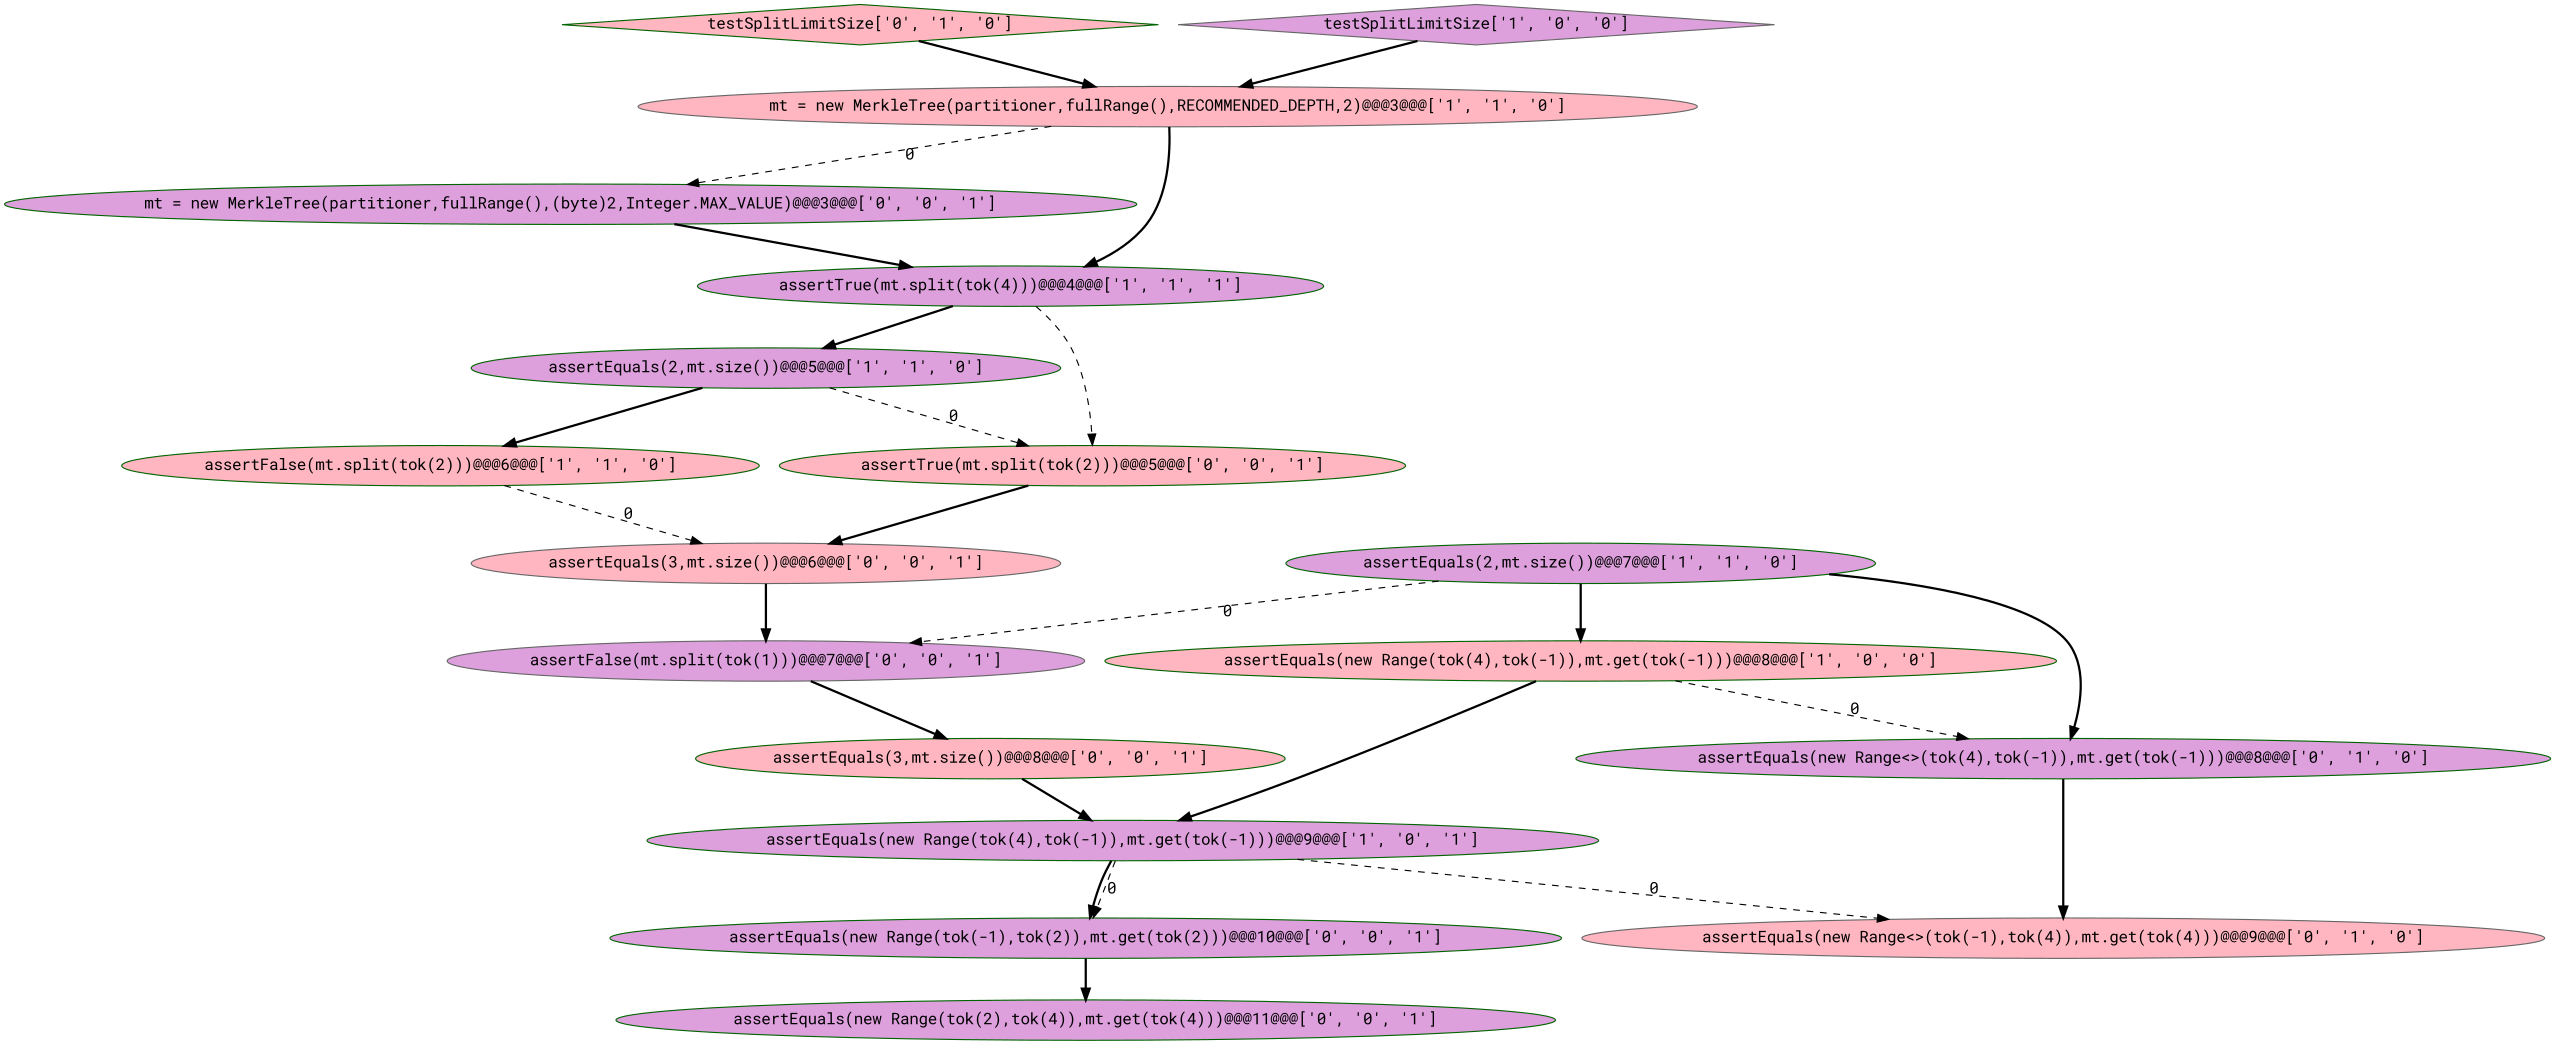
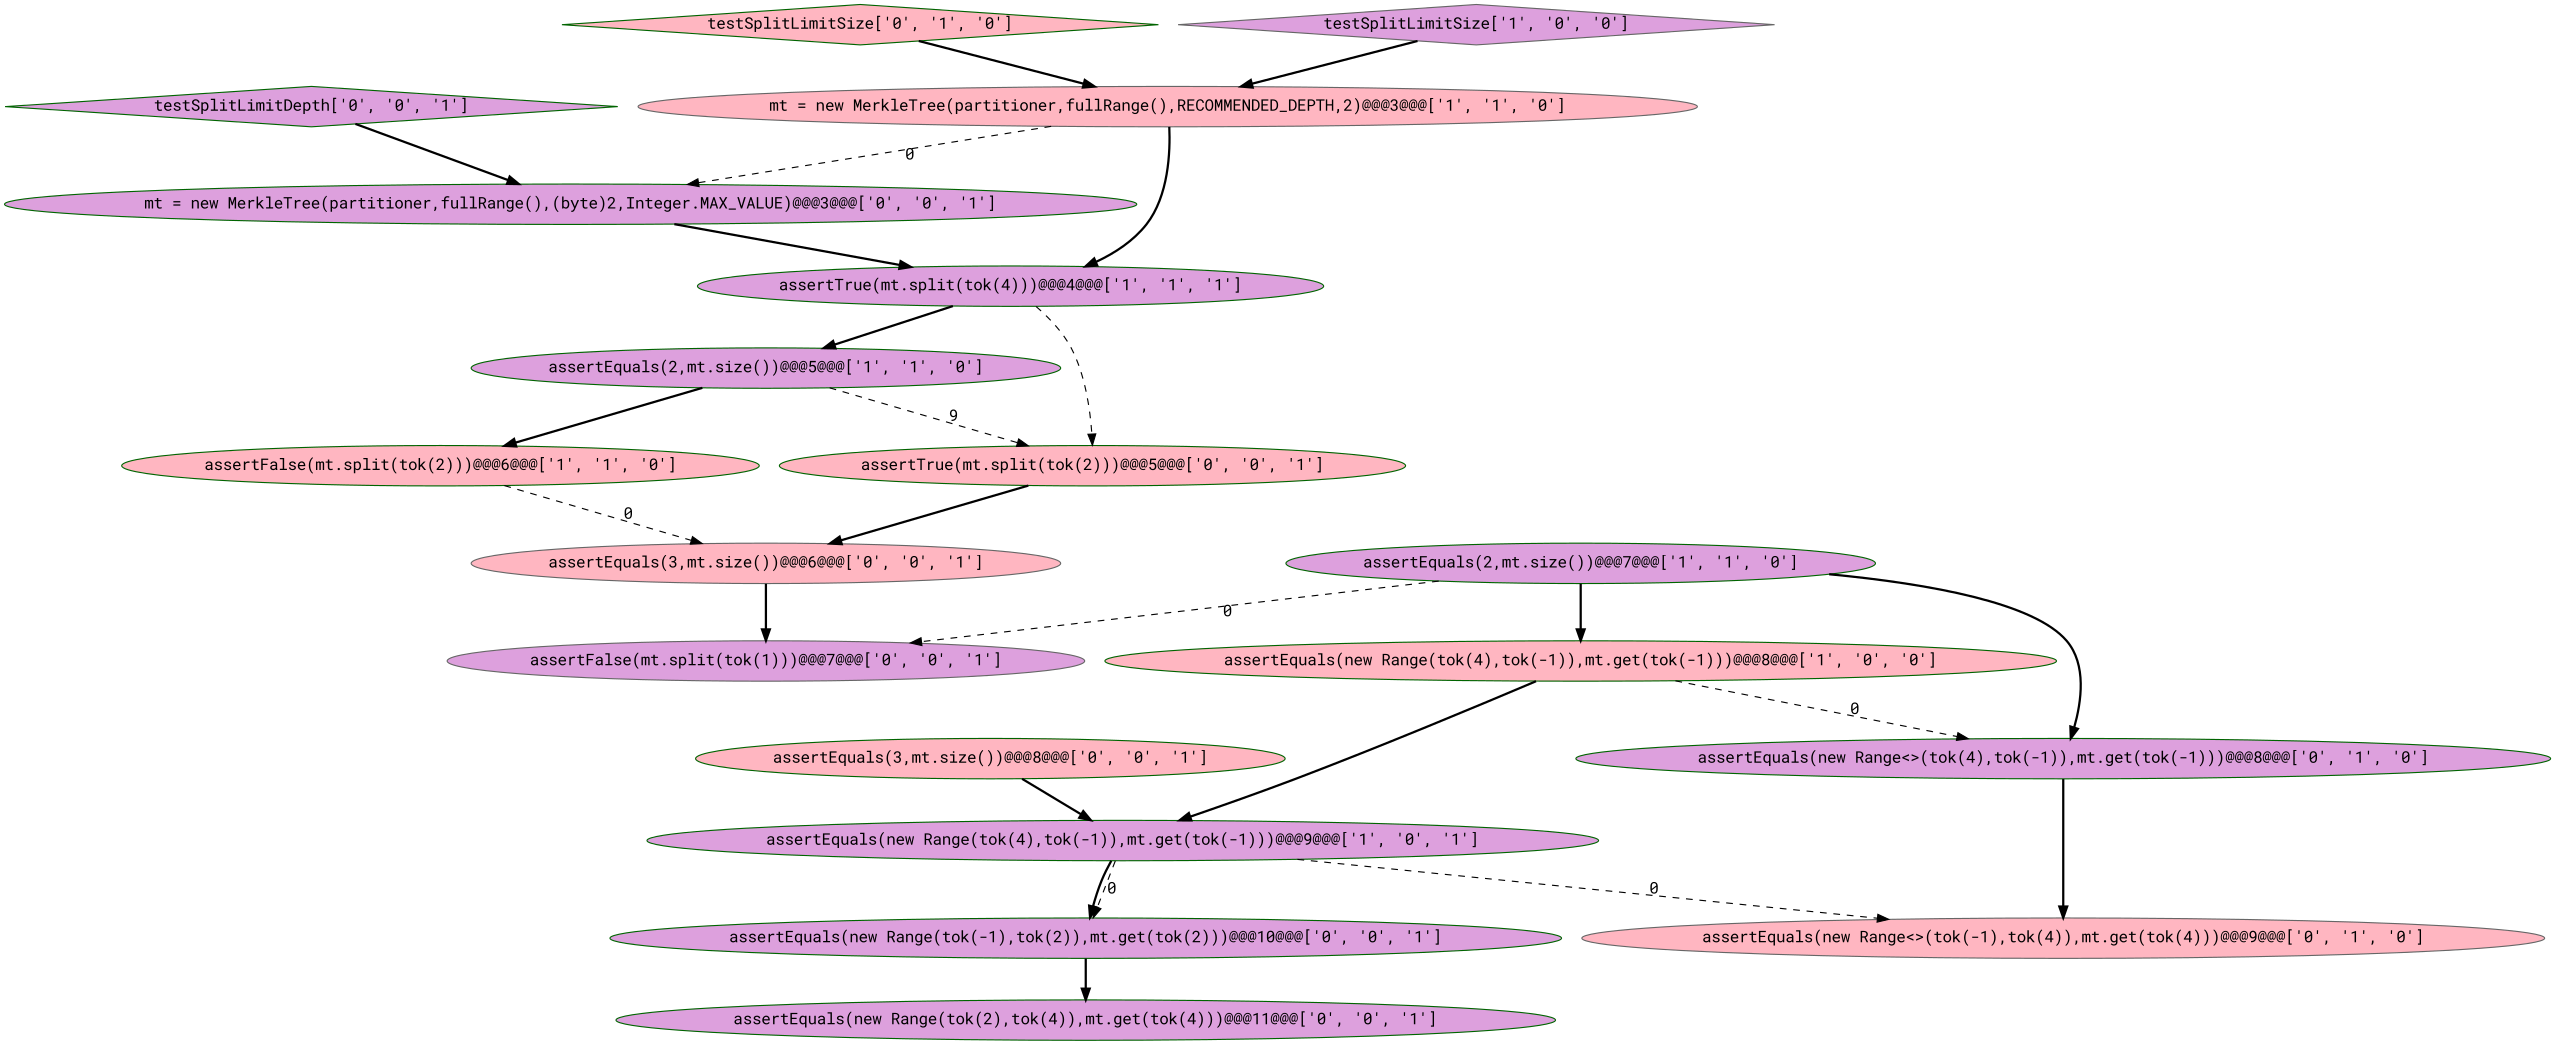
none -> (311, 107)
(954, 417) -> (954, 417)
(873, 708) -> none
